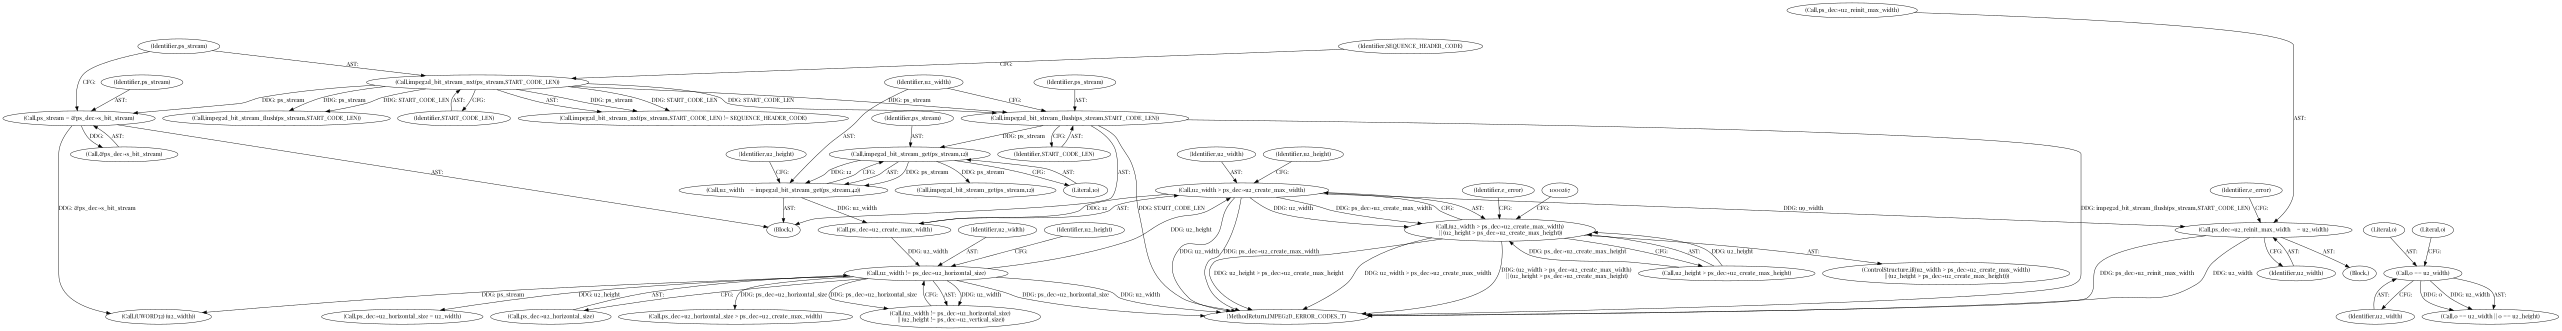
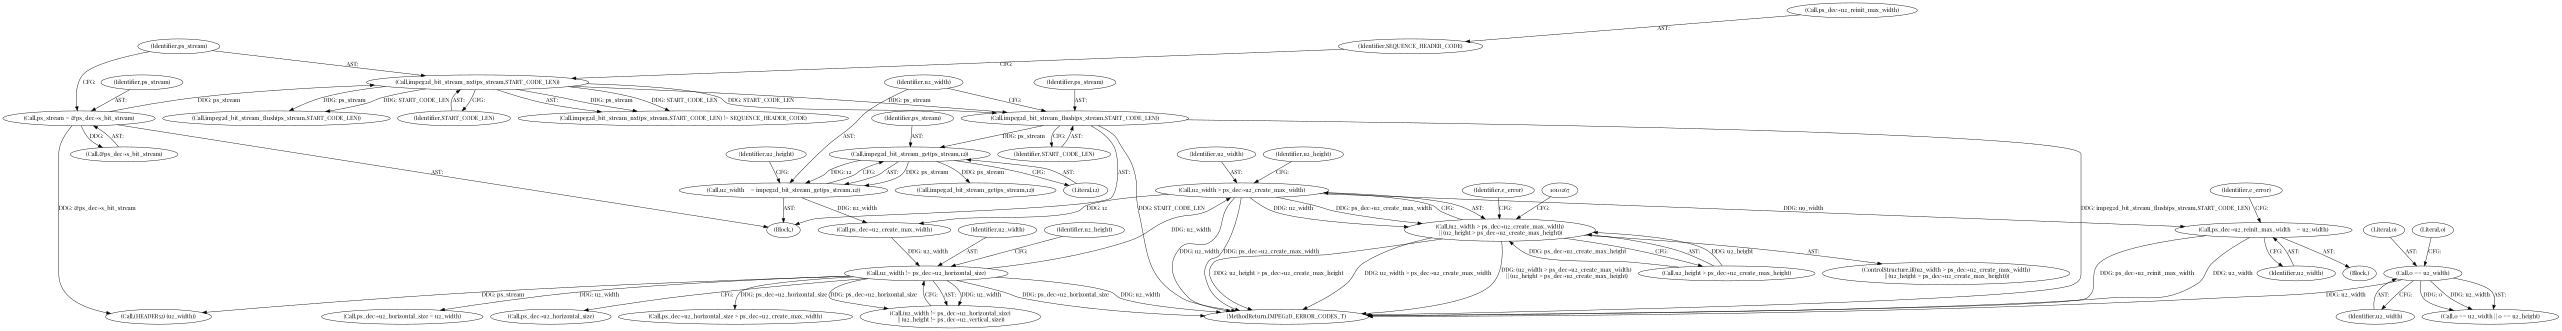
(2195, 27) -> (1635, 28)
(256, 99) -> (239, 93)
(783, 190) -> (783, 190)
(1086, 190) -> (1086, 190)
(1560, 190) -> (1560, 190)
(1061, 217) -> none
(1191, 230) -> (1191, 230)
(700, 286) -> none
(600, 295) -> (600, 295)
none -> (2043, 305)
(159, 317) -> (159, 317)
